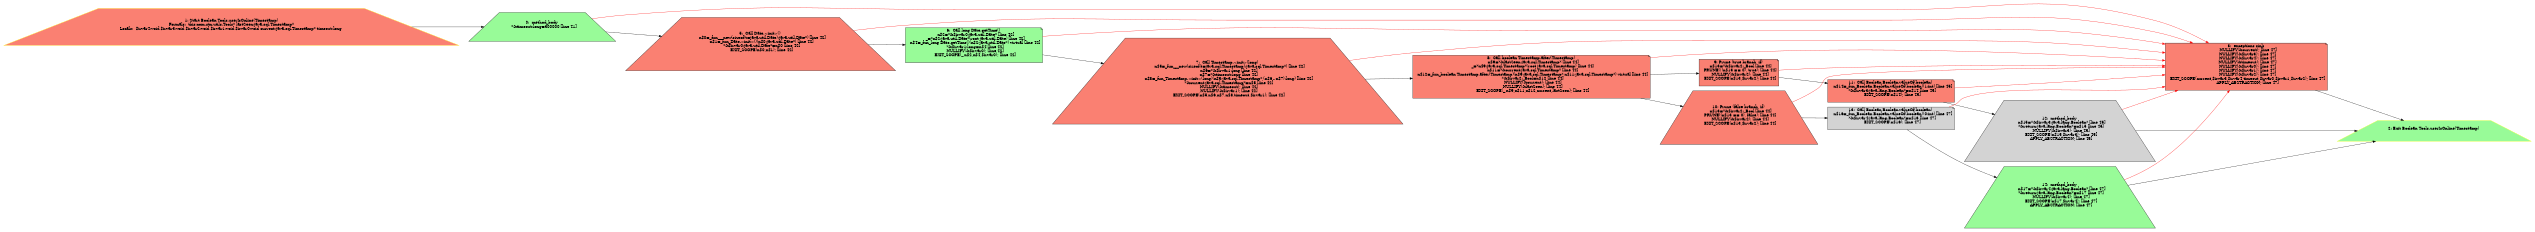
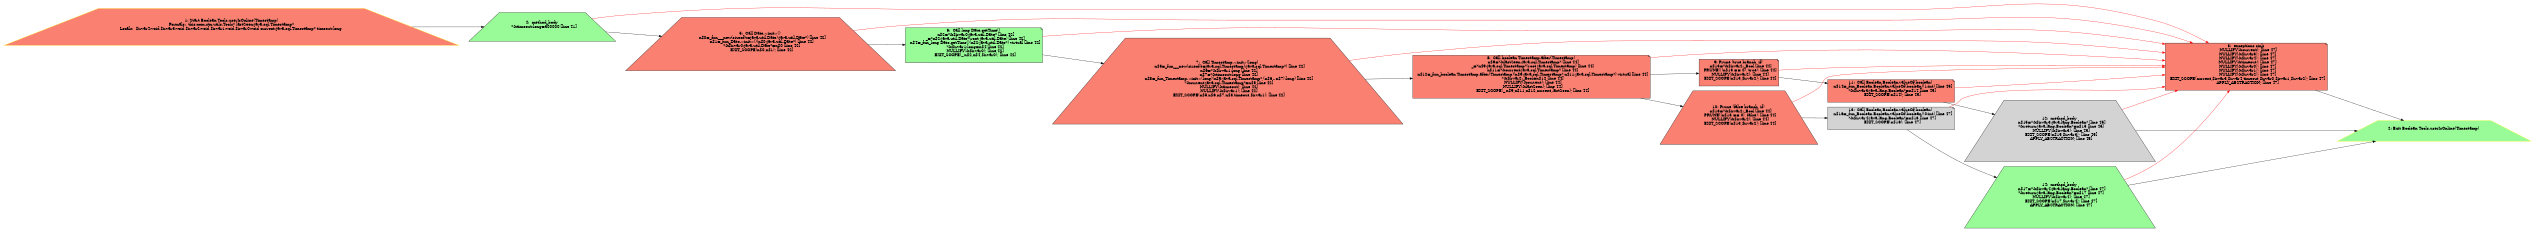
(542, 27) -> (542, 27)
